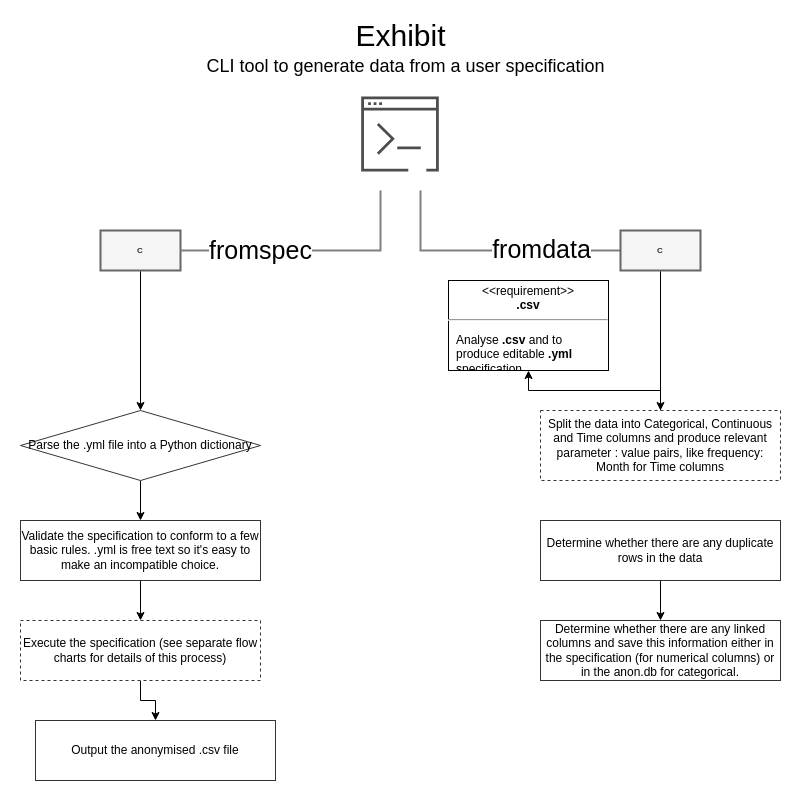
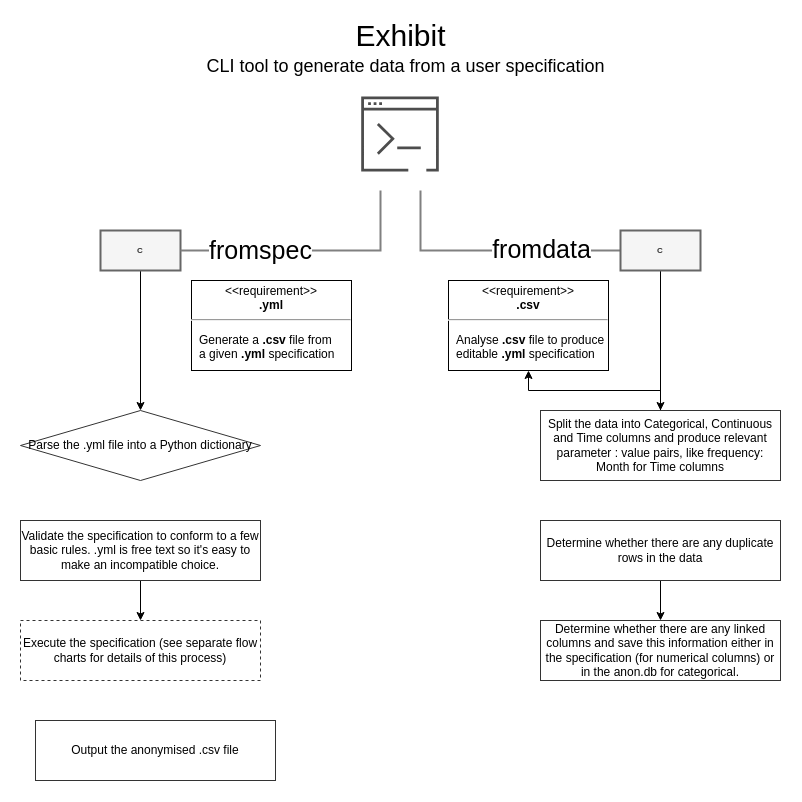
(529, 281) -> (529, 281)
none -> (272, 326)
(661, 446) -> (661, 446)
(141, 497) -> none
(145, 701) -> none
